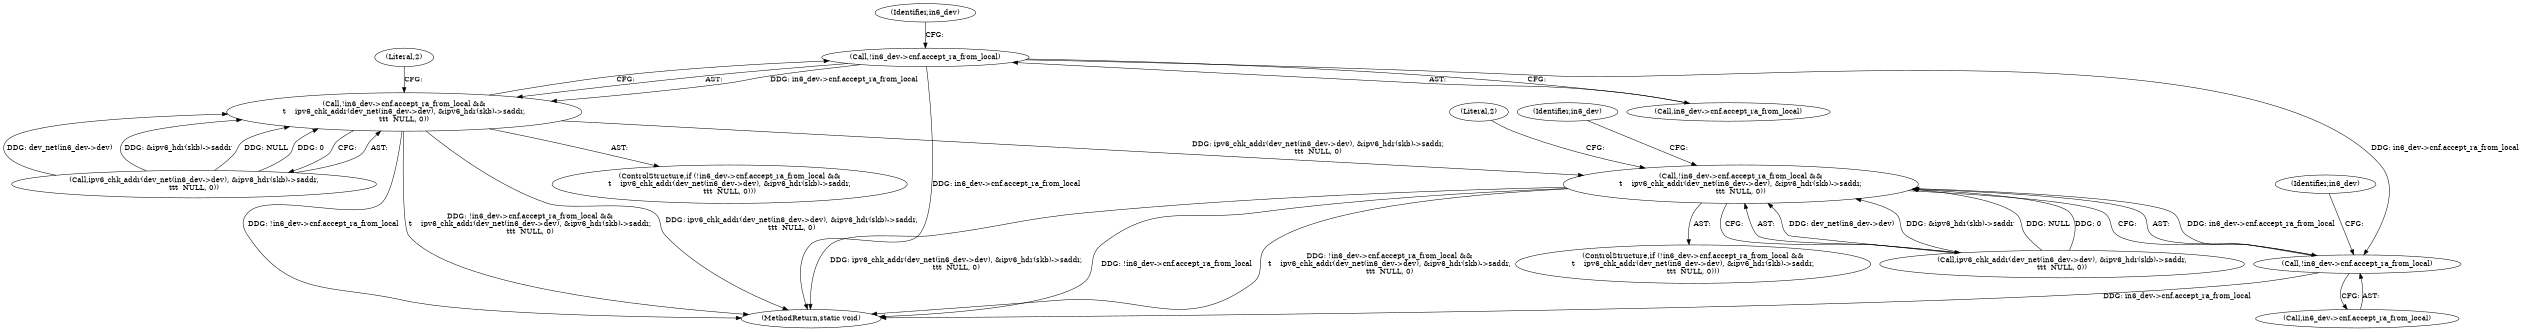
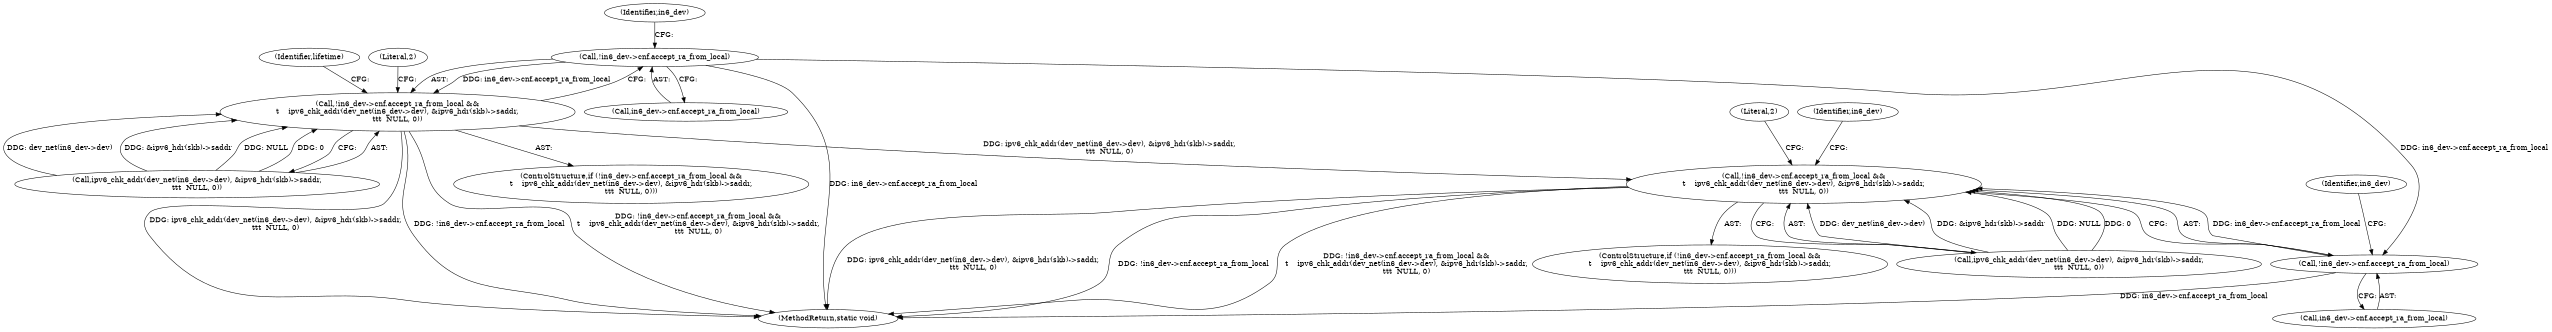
none -> (309, 57)
